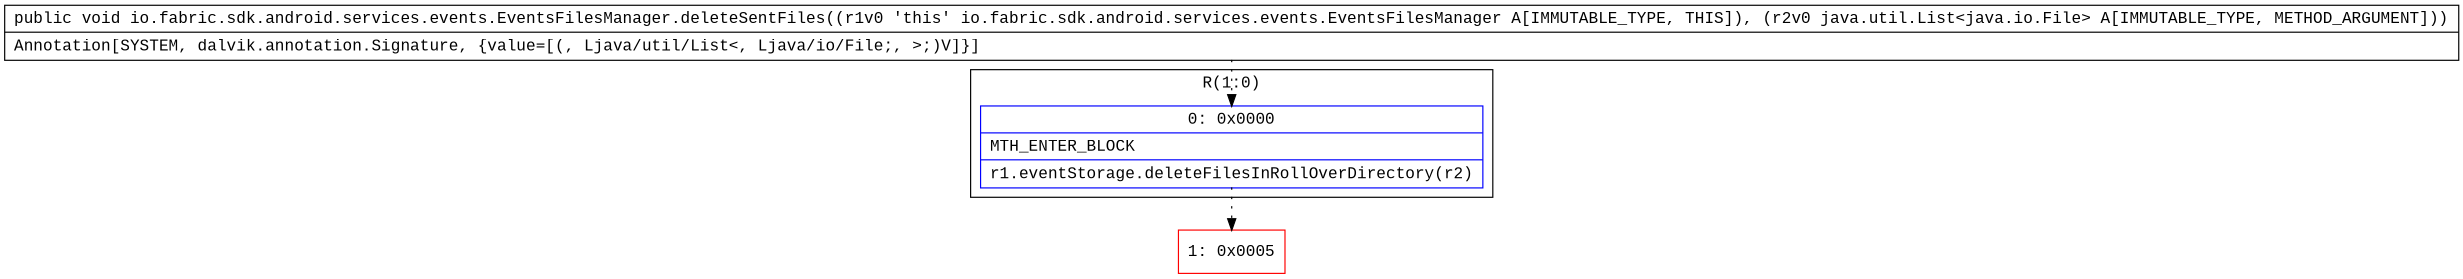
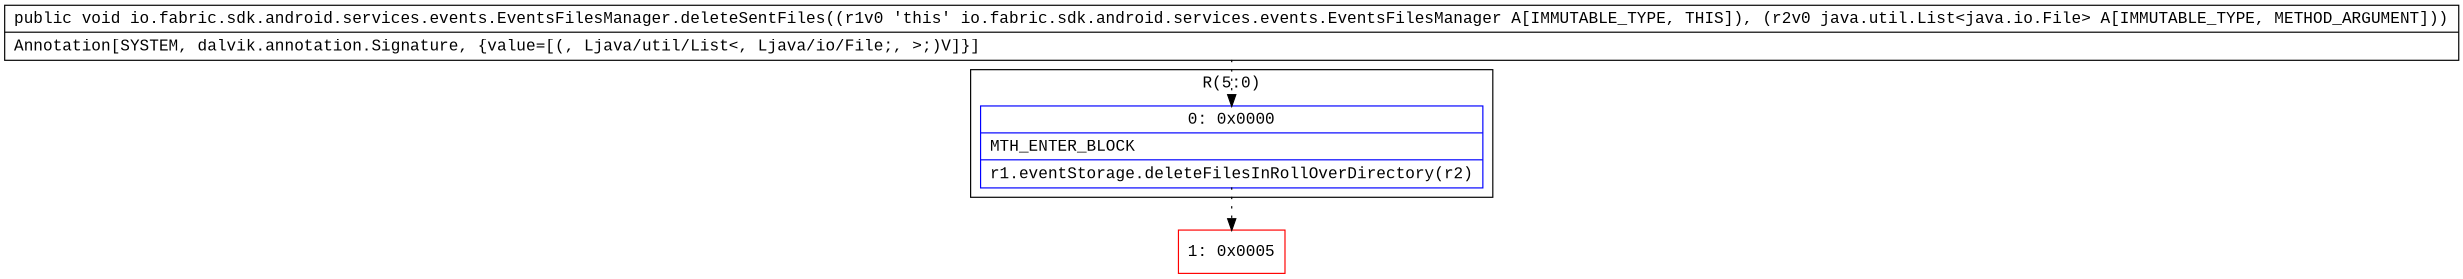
(1232, 83) -> (1232, 83)
